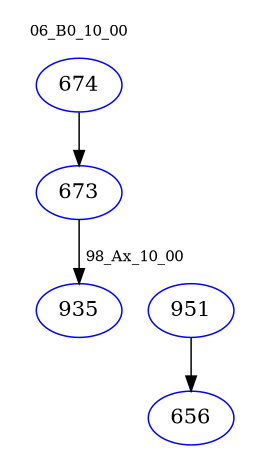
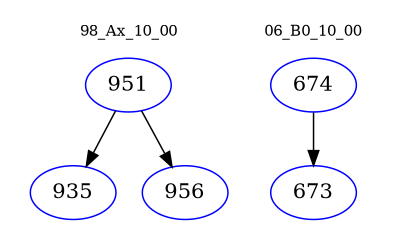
(79, 252) -> (104, 132)
(191, 418) -> (185, 193)
